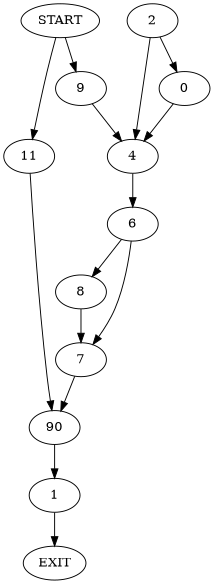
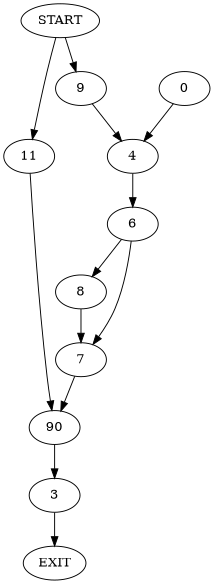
(153, 21) -> none
(55, 495) -> (55, 495)
